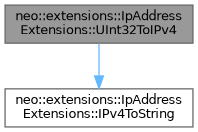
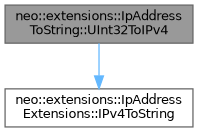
(99, 24) -> (99, 24)
